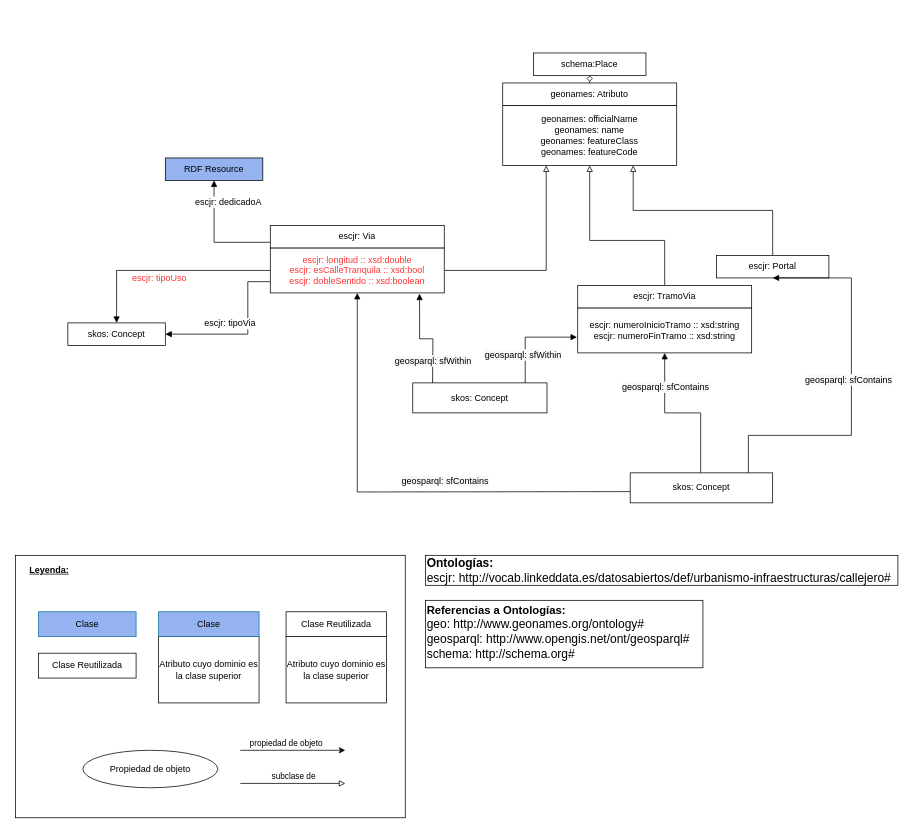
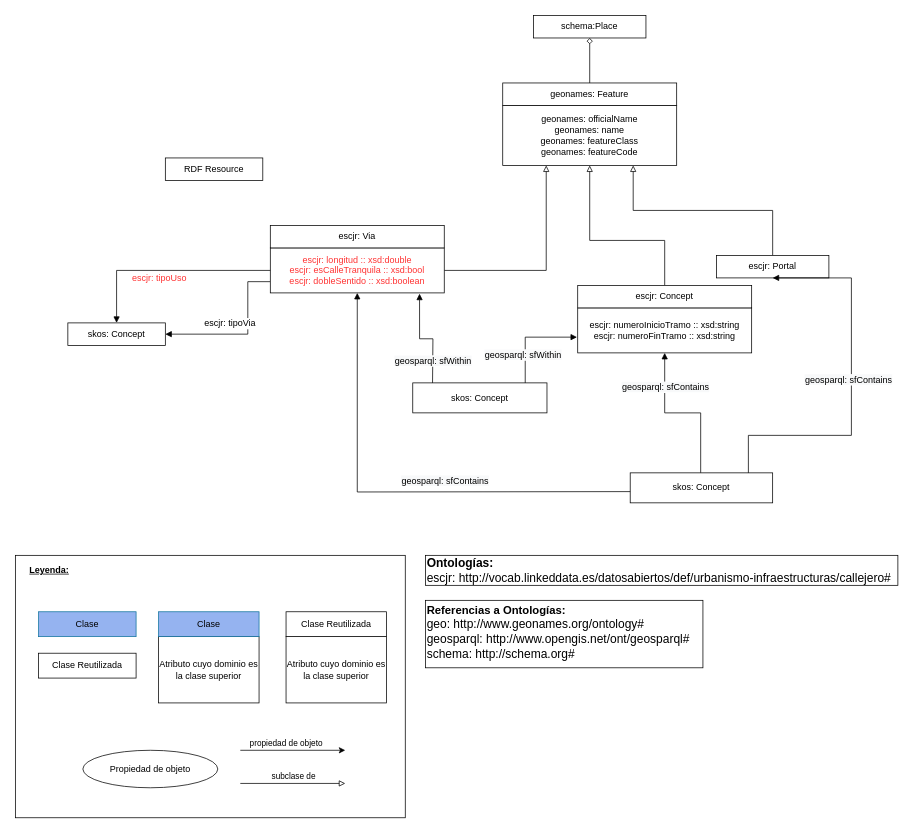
(590, 64) -> (590, 27)
(590, 94) -> (590, 94)
(214, 169) -> (214, 169)
(241, 242) -> none
(665, 297) -> (665, 297)
